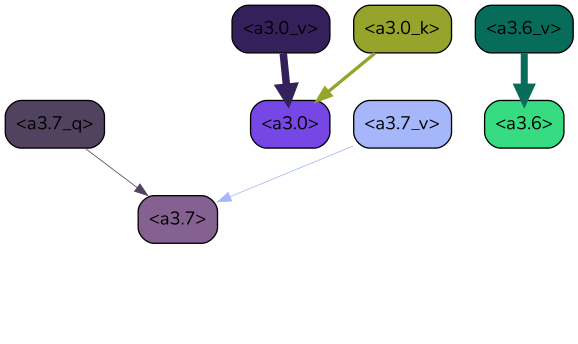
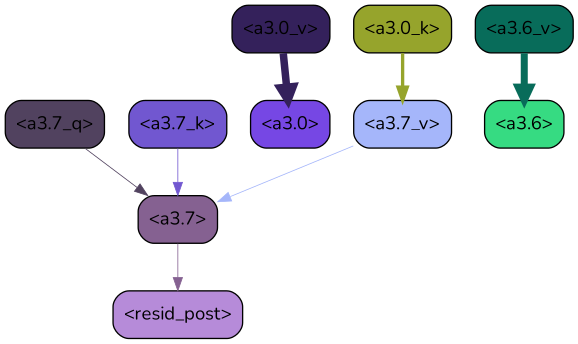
(351, 73) -> (403, 70)
none -> (178, 124)
none -> (178, 315)
